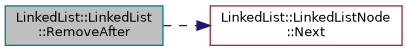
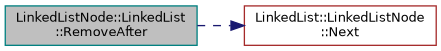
(84, 26) -> (101, 26)
